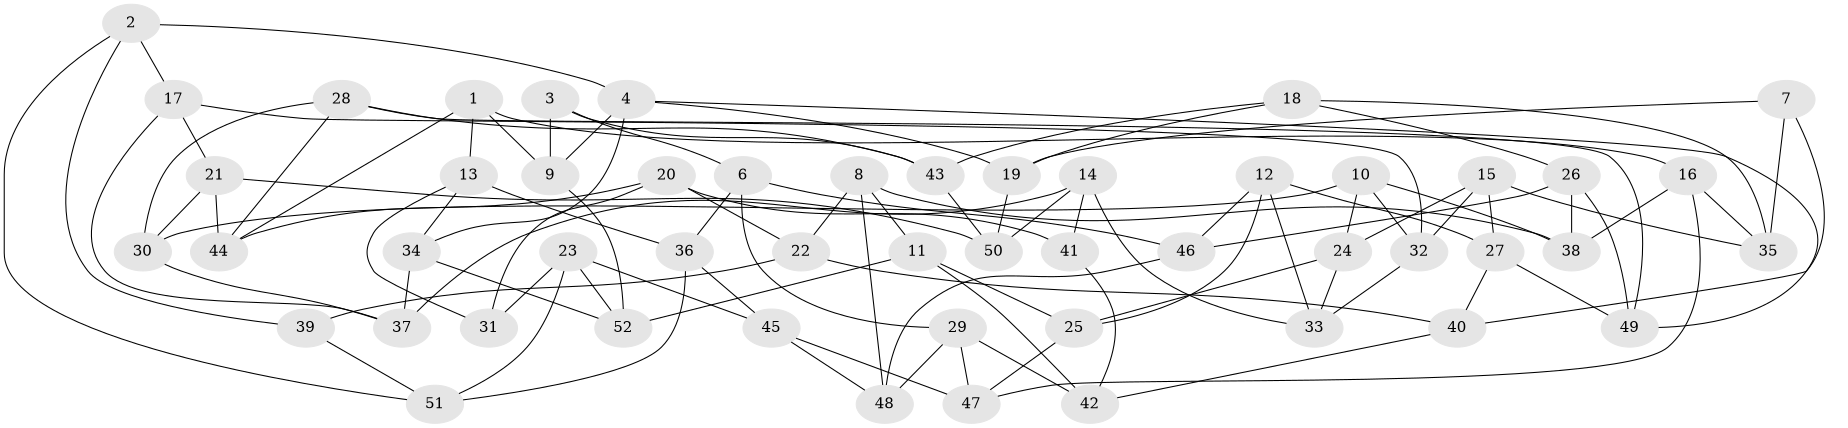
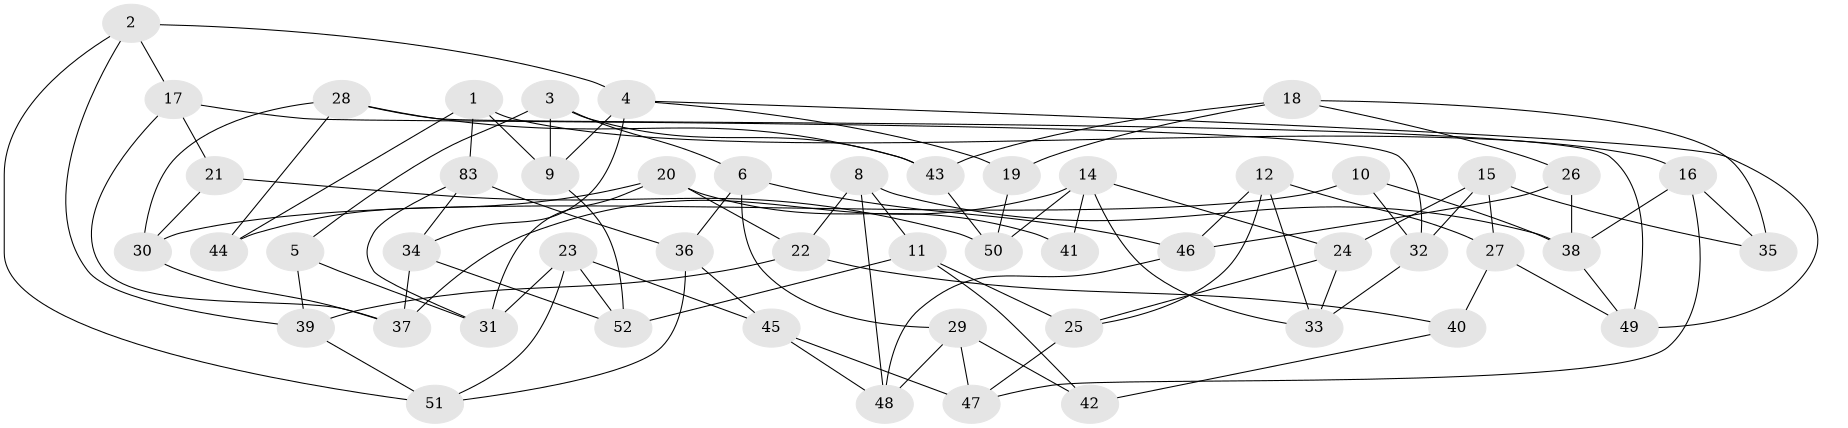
(1786, 99) -> none
(469, 176) -> (469, 176)
(217, 214) -> none
(1352, 214) -> (1236, 220)
(1615, 248) -> (1601, 290)
none -> (295, 252)
(1115, 327) -> none
